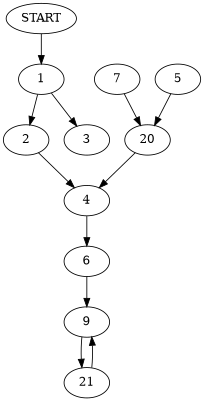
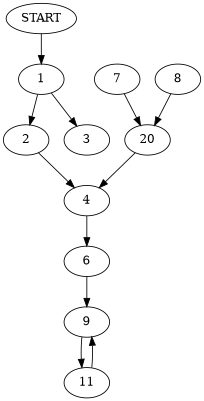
(178, 79) -> (178, 79)
(87, 383) -> (87, 383)
